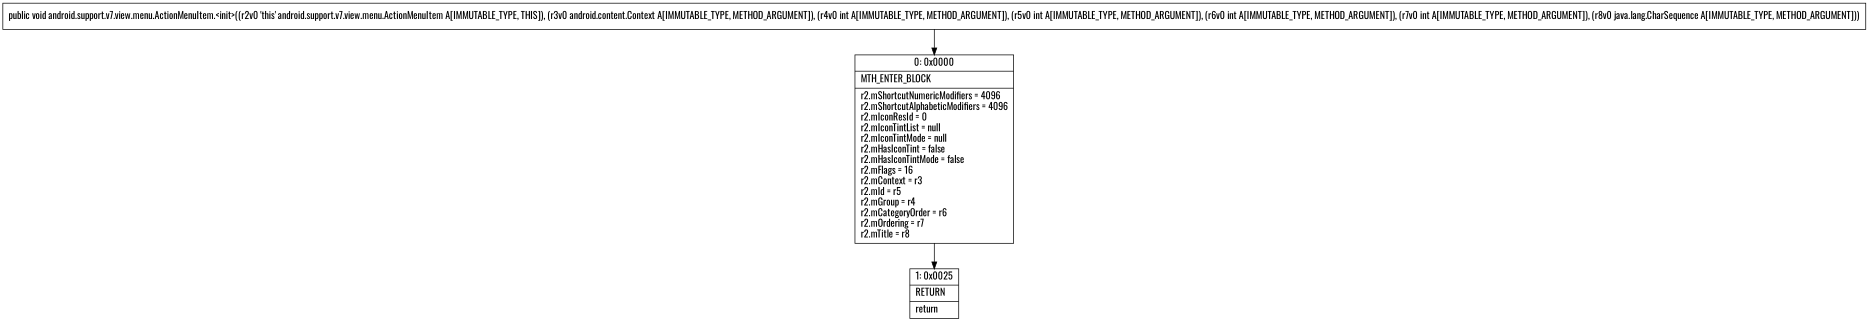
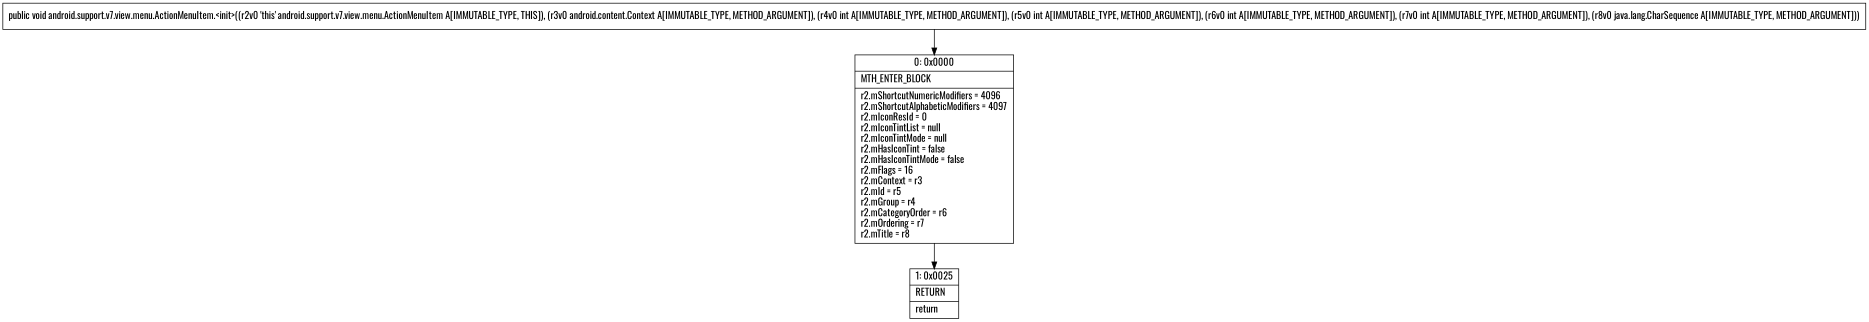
(934, 107) -> (934, 107)
